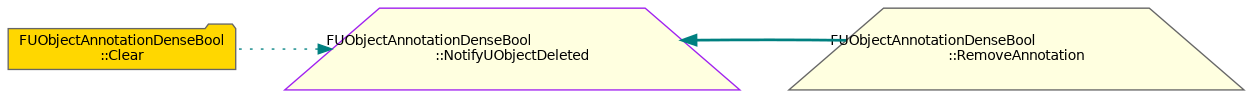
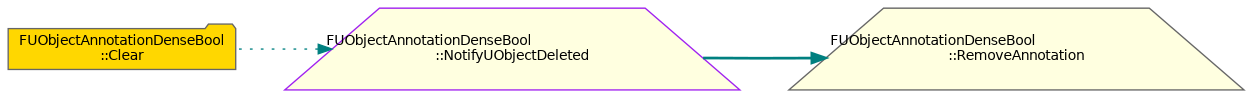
(771, 40) -> (757, 58)
